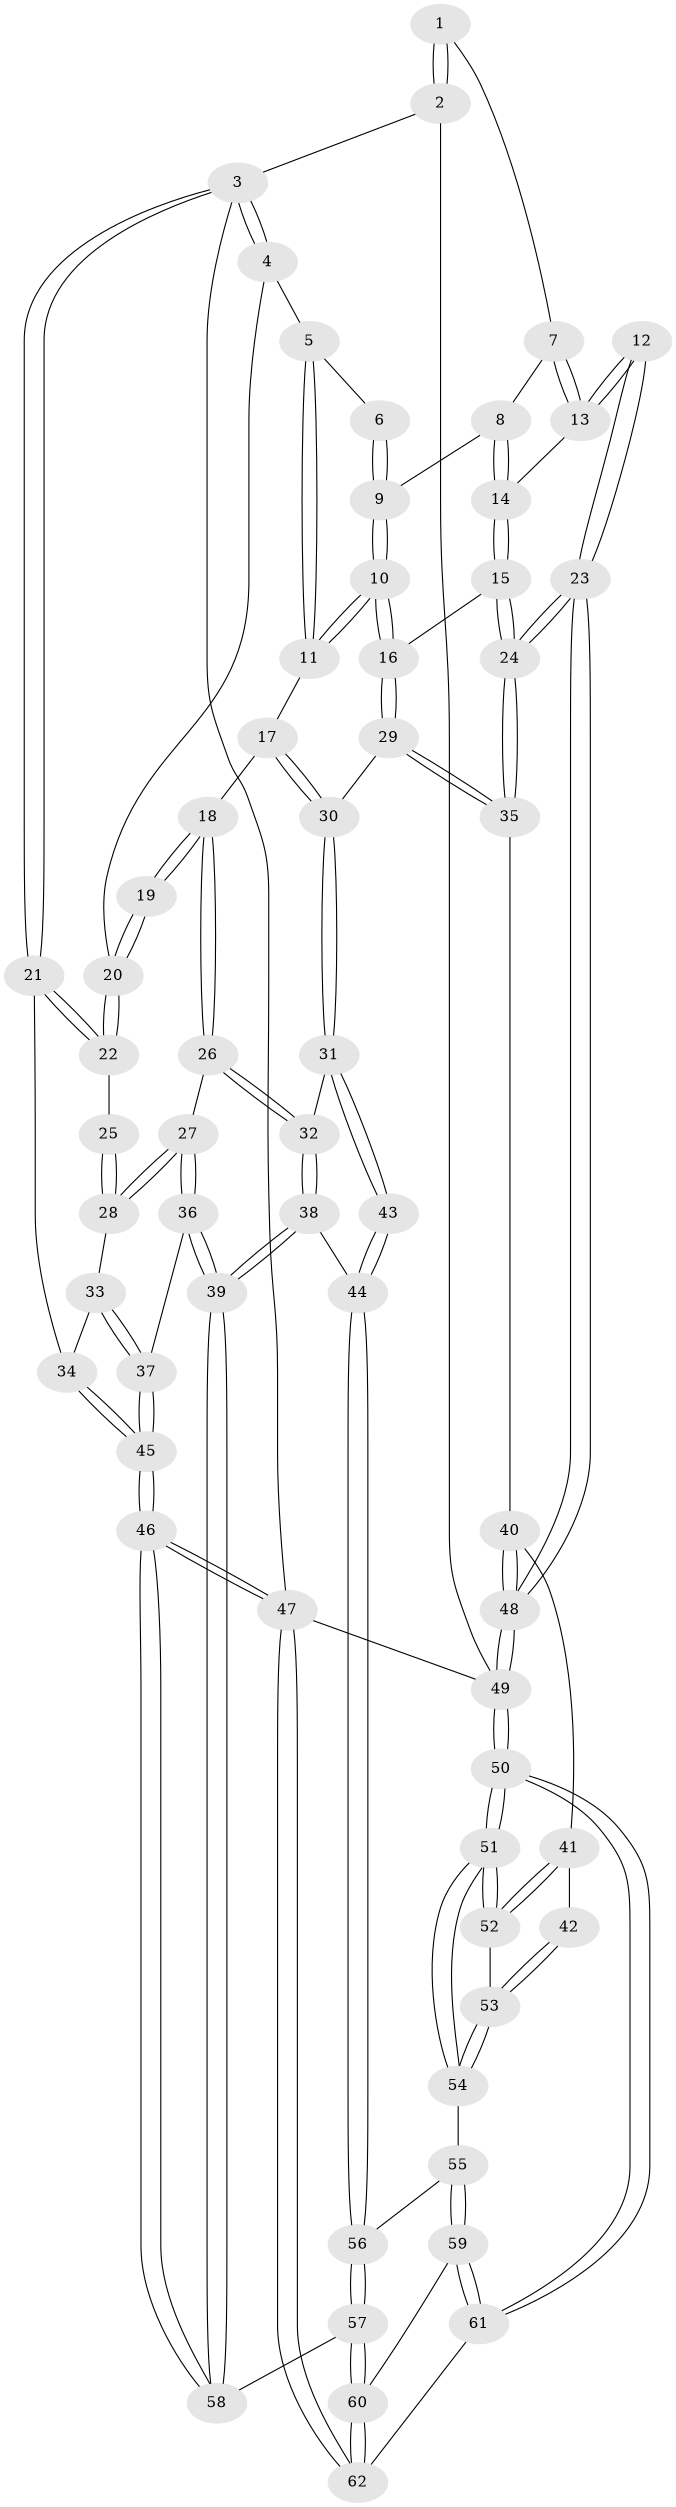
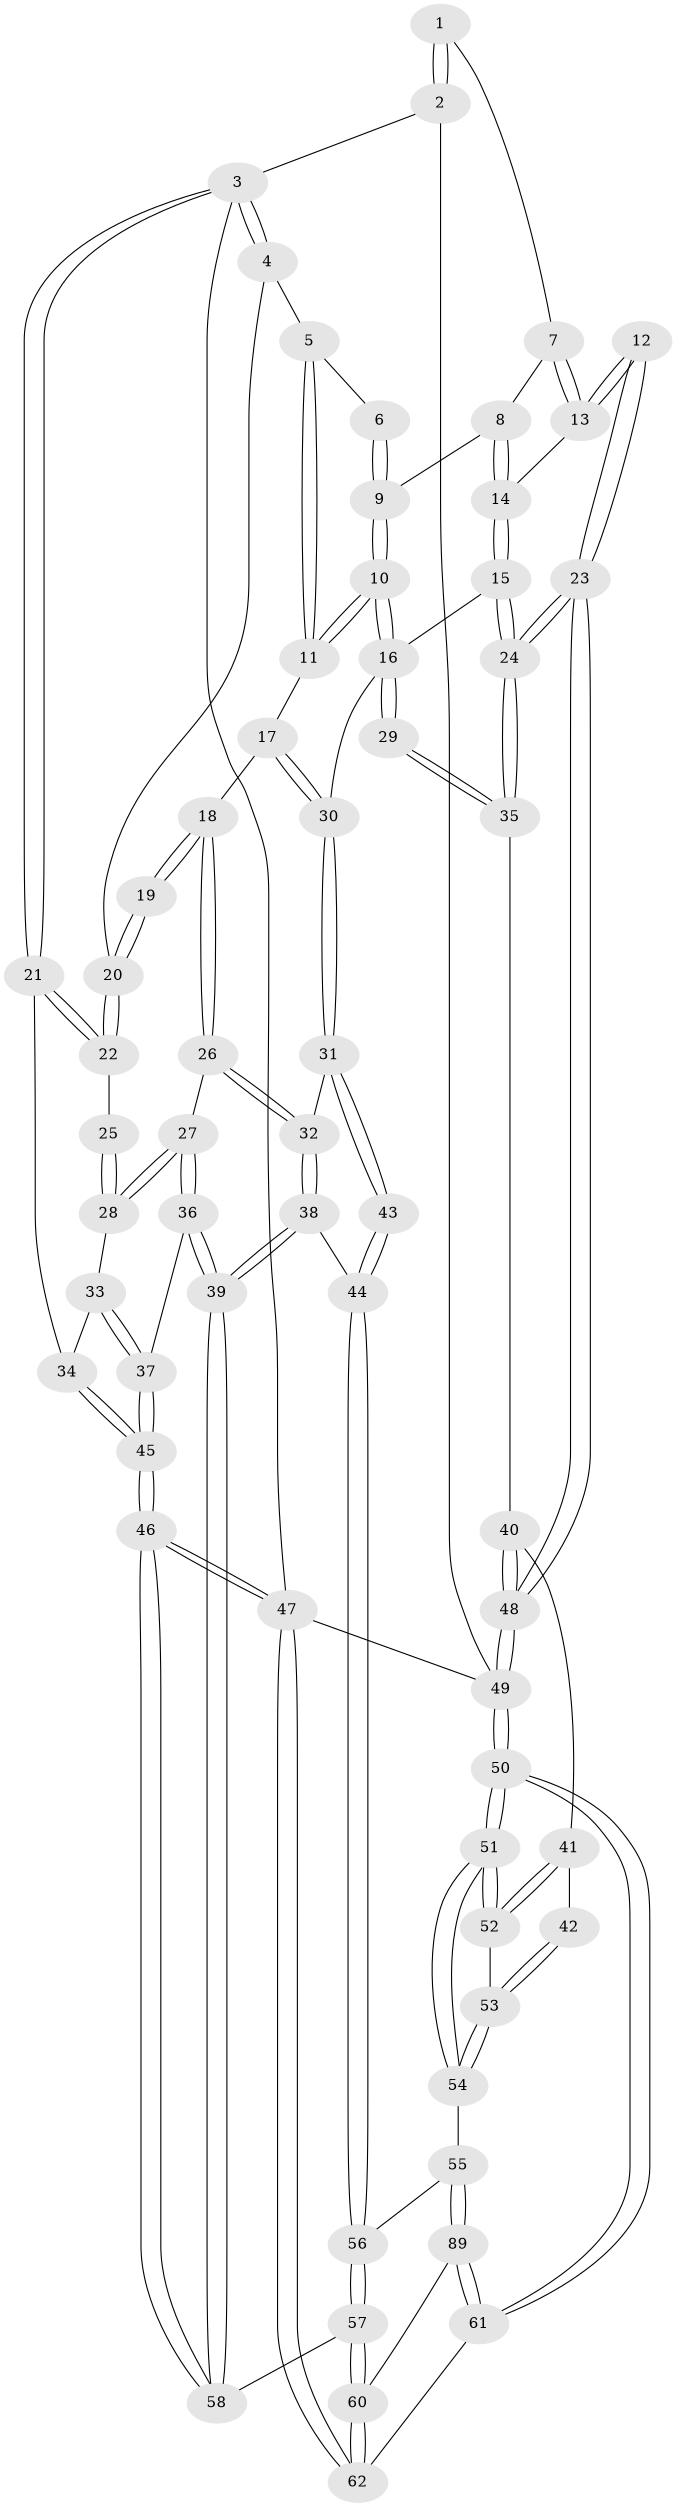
(359, 778) -> (344, 734)
(458, 2245) -> (458, 2245)
